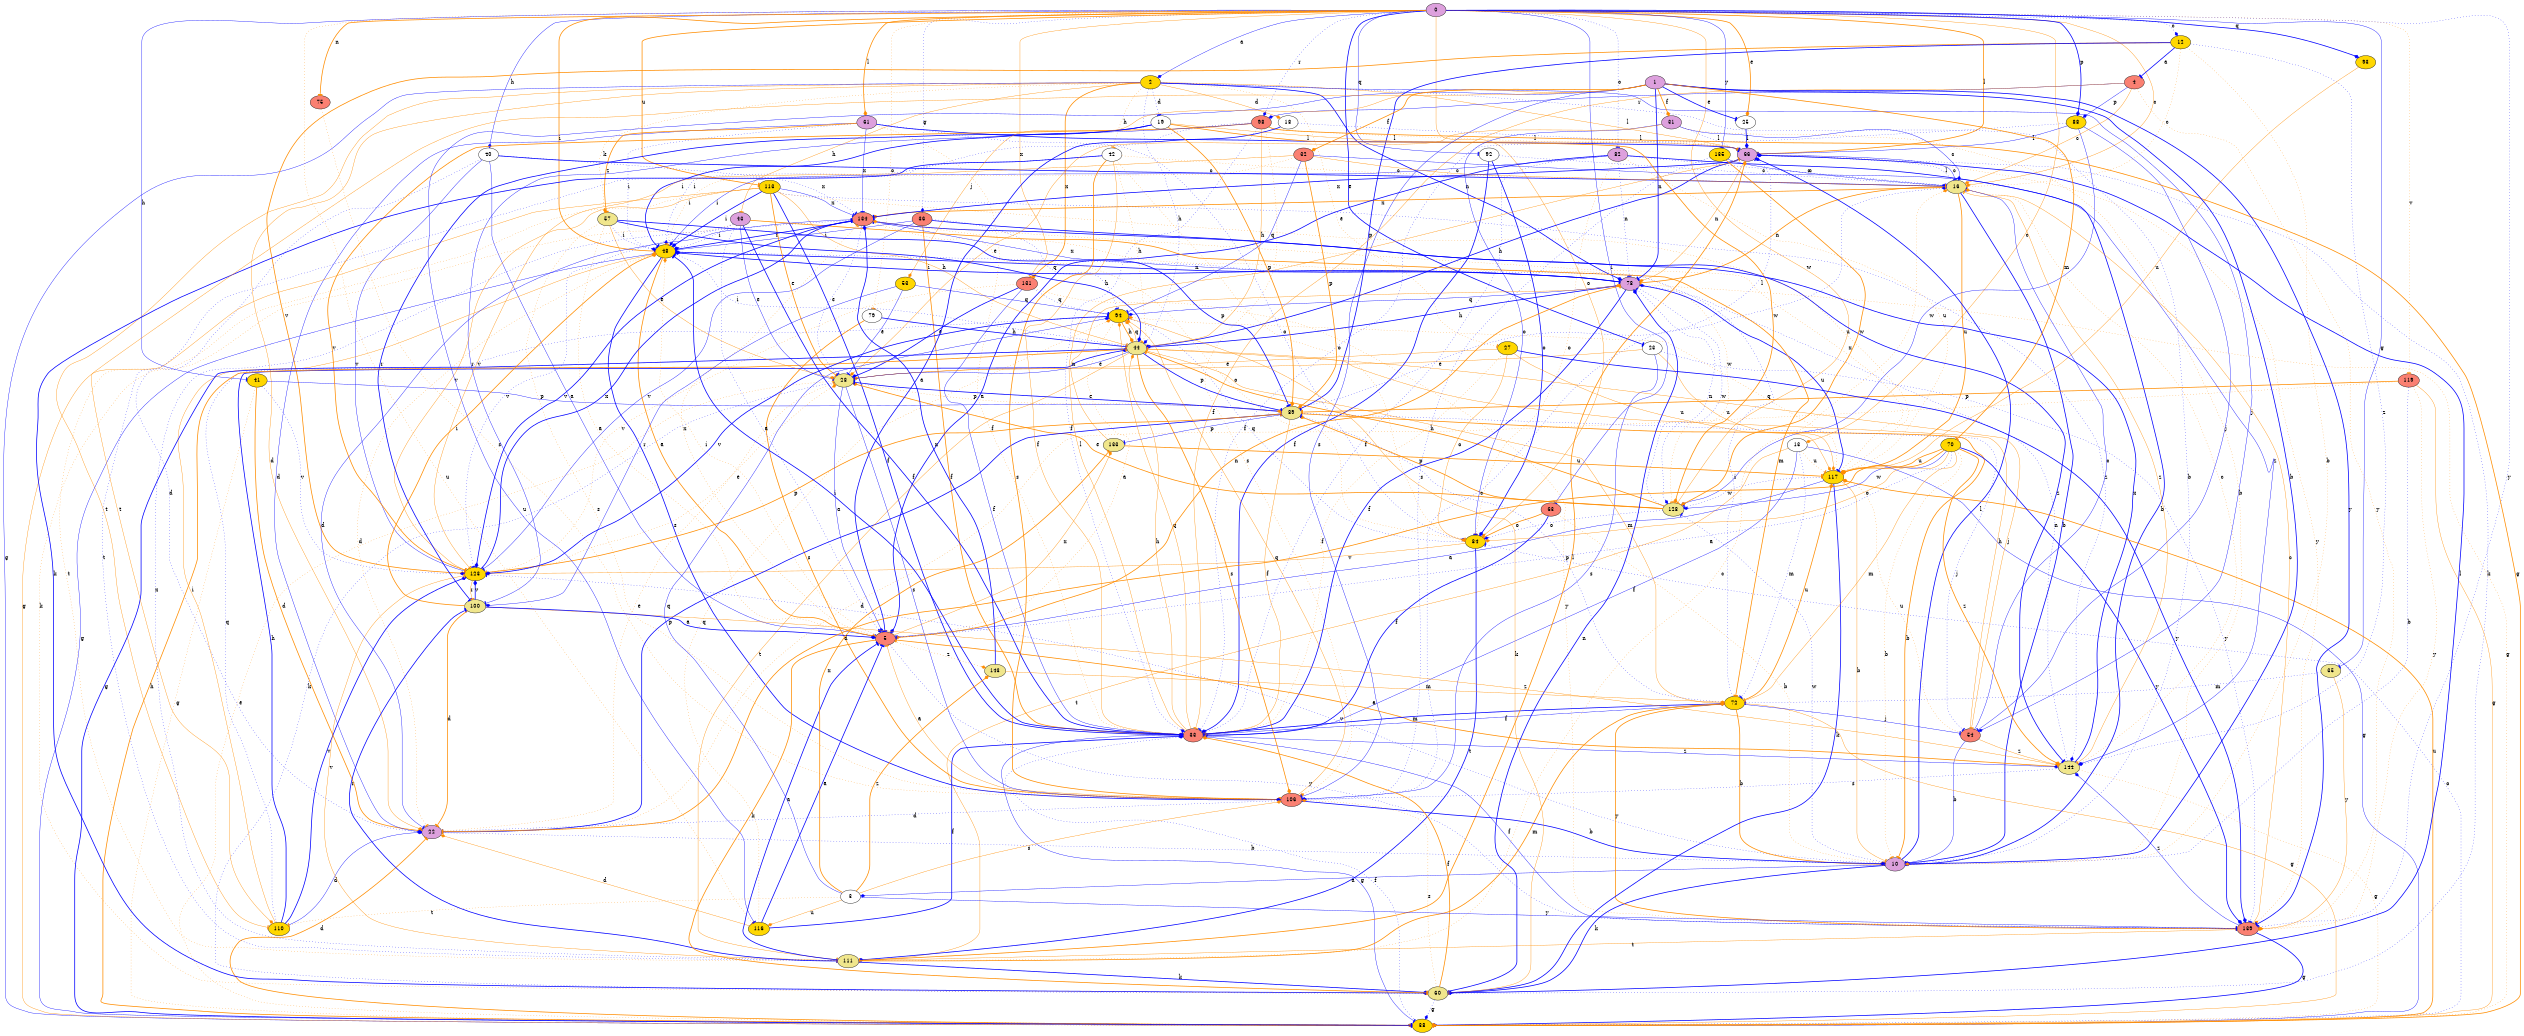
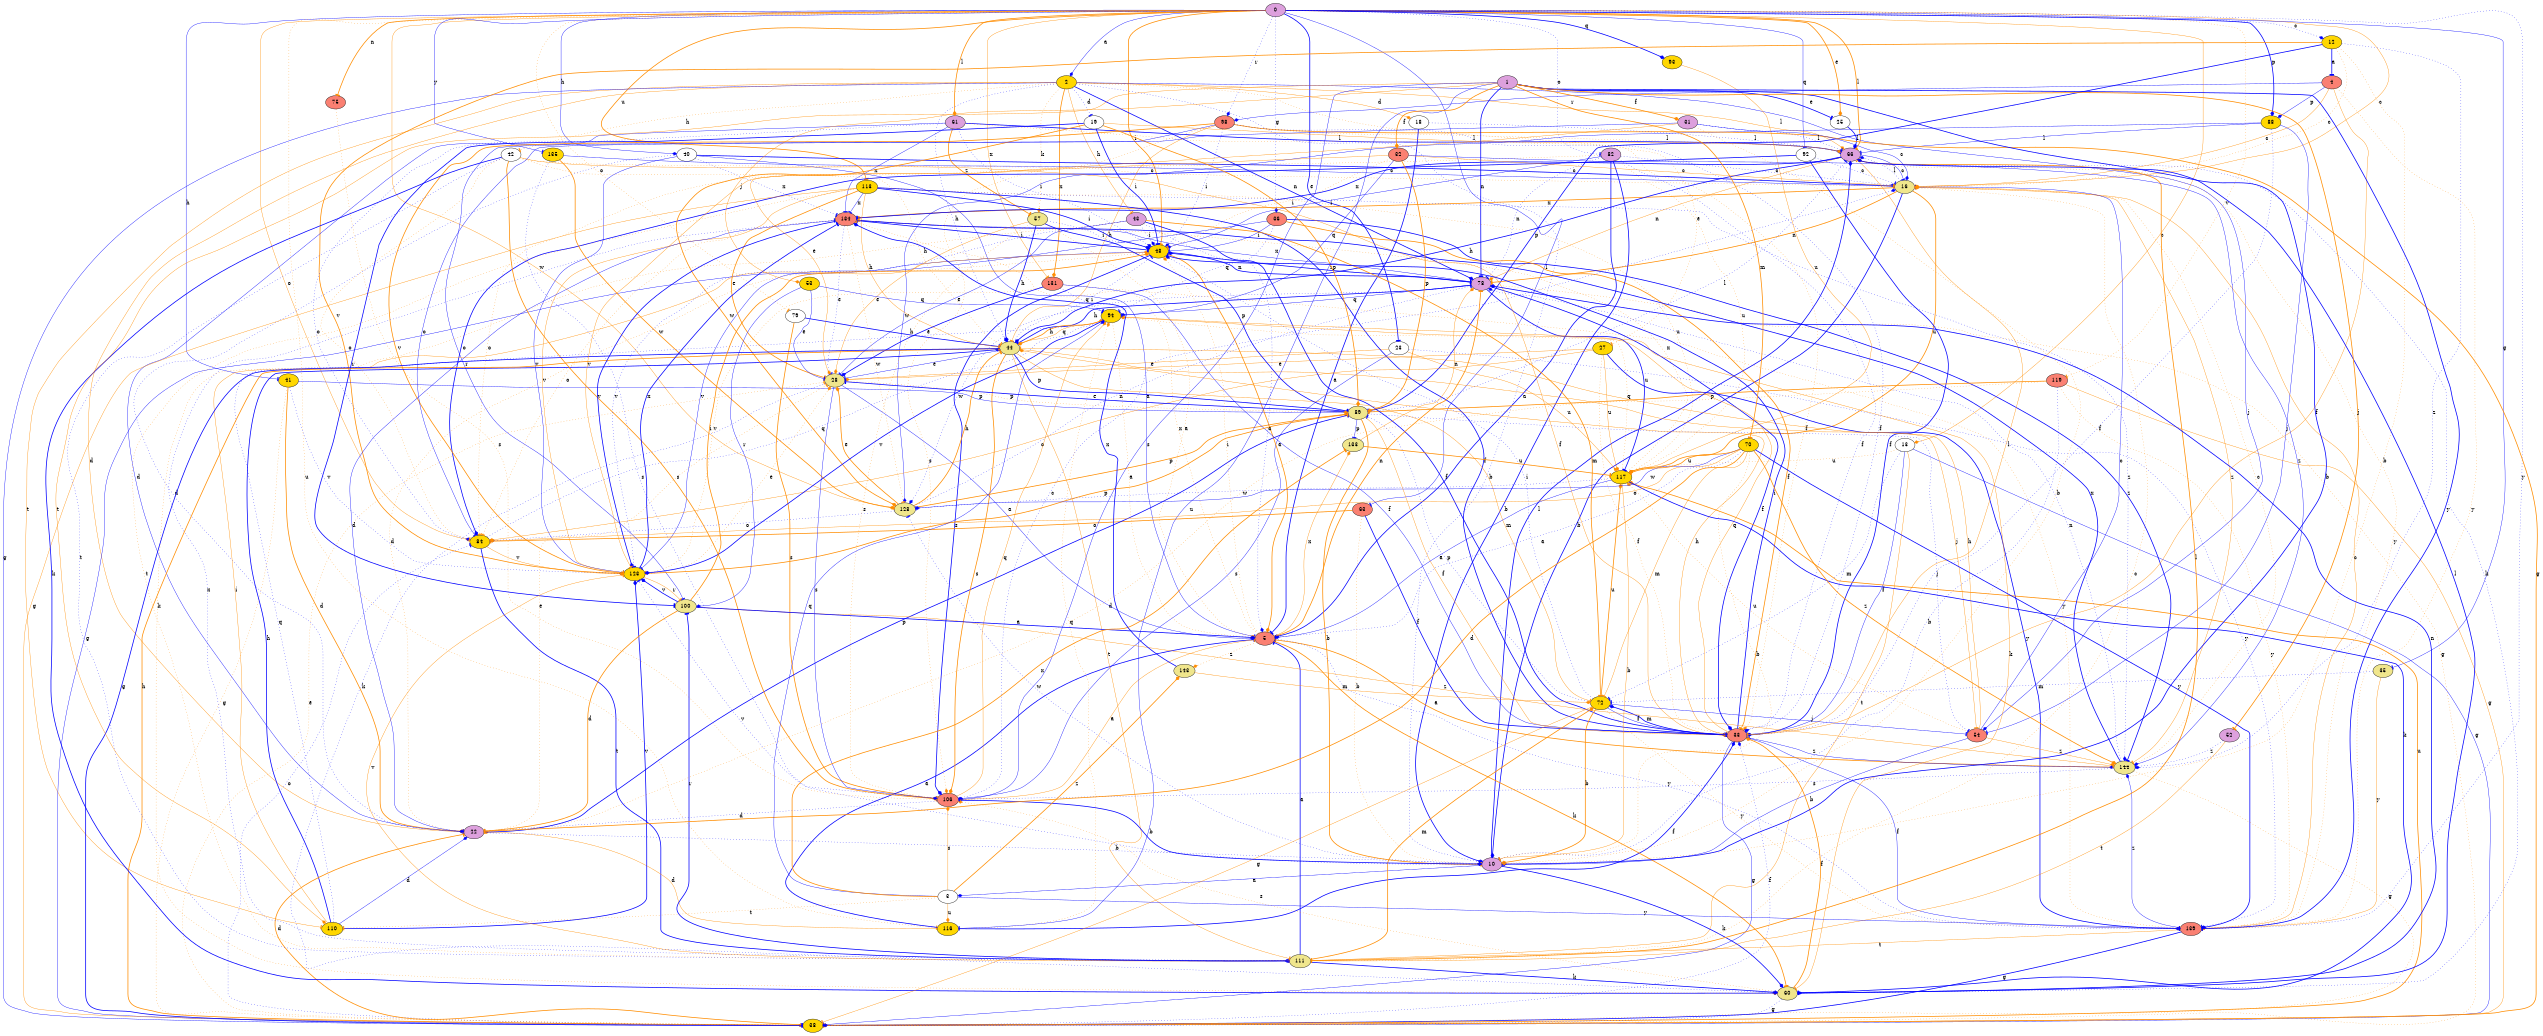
none -> (2229, 735)
(1716, 917) -> (1861, 904)
